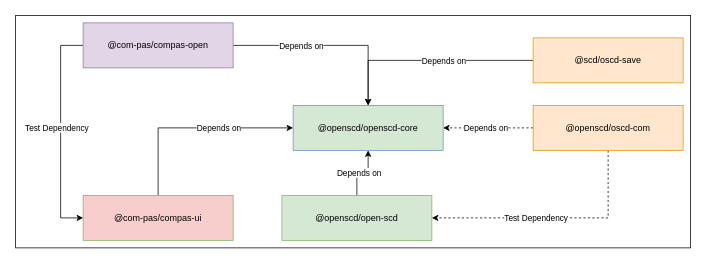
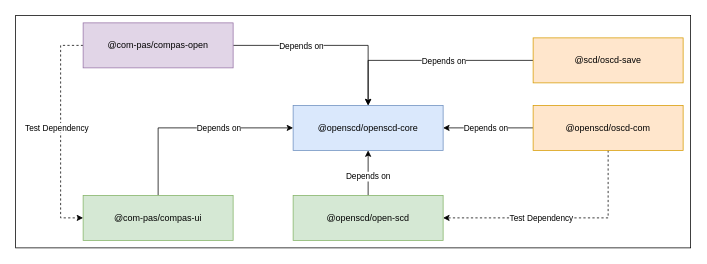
(368, 128) -> (368, 128)
(521, 128) -> (521, 128)
(60, 183) -> (60, 183)
(158, 218) -> (158, 218)
(357, 218) -> (368, 218)
